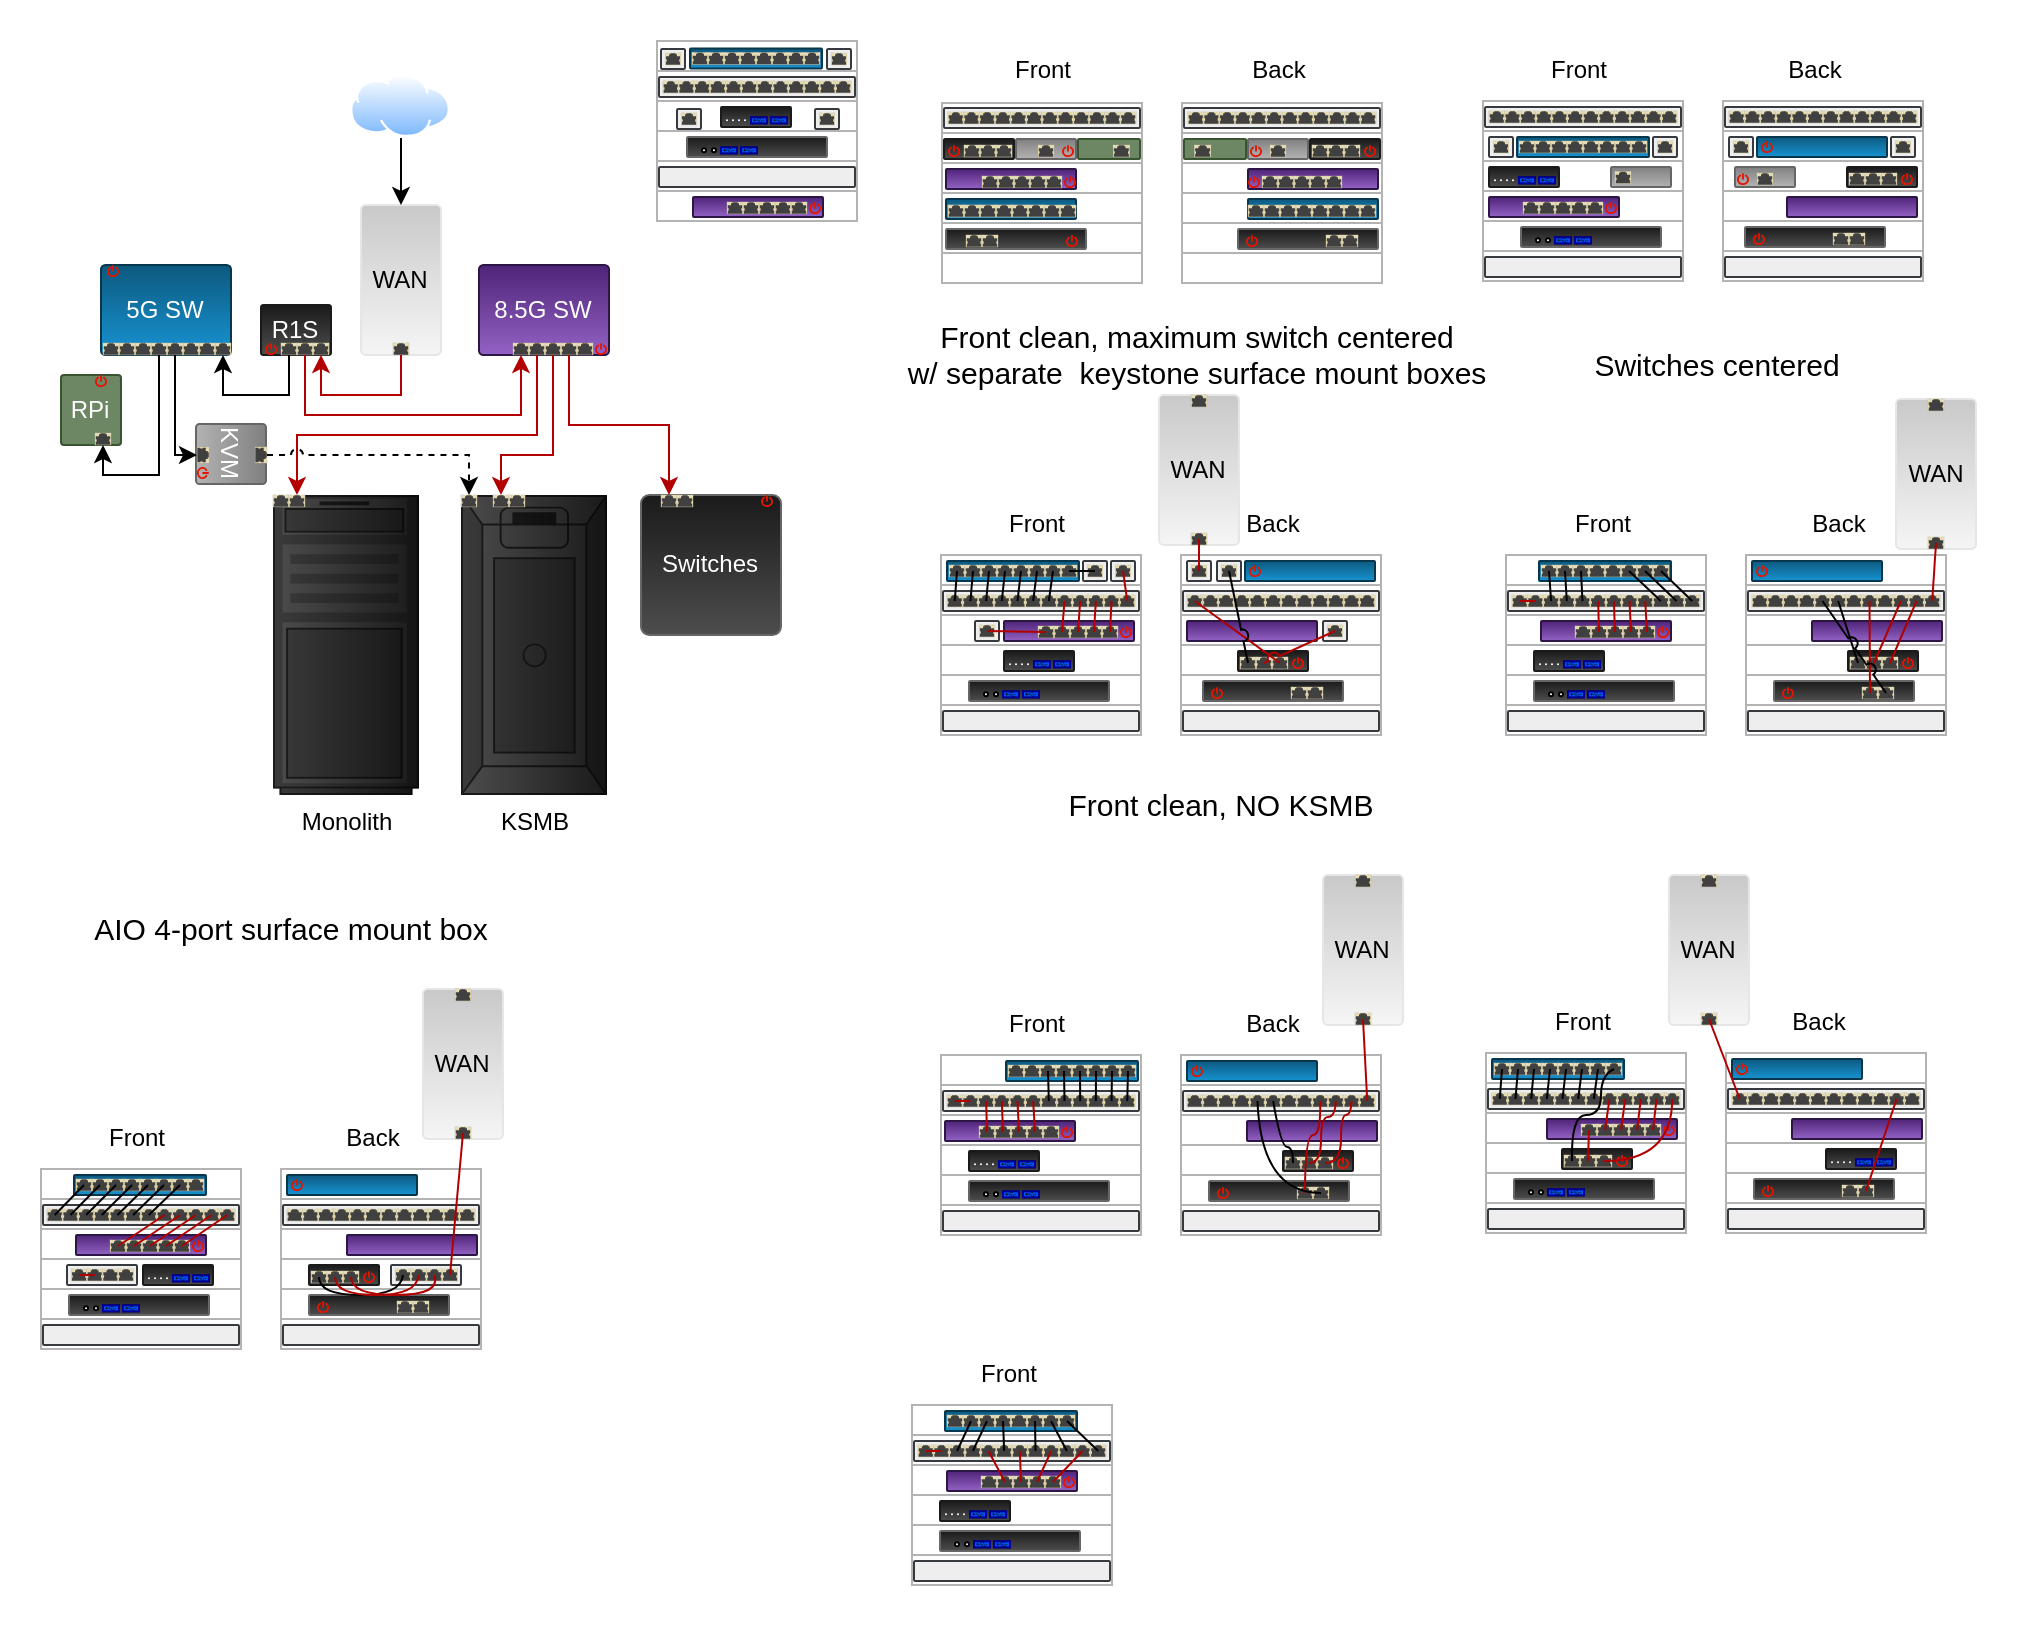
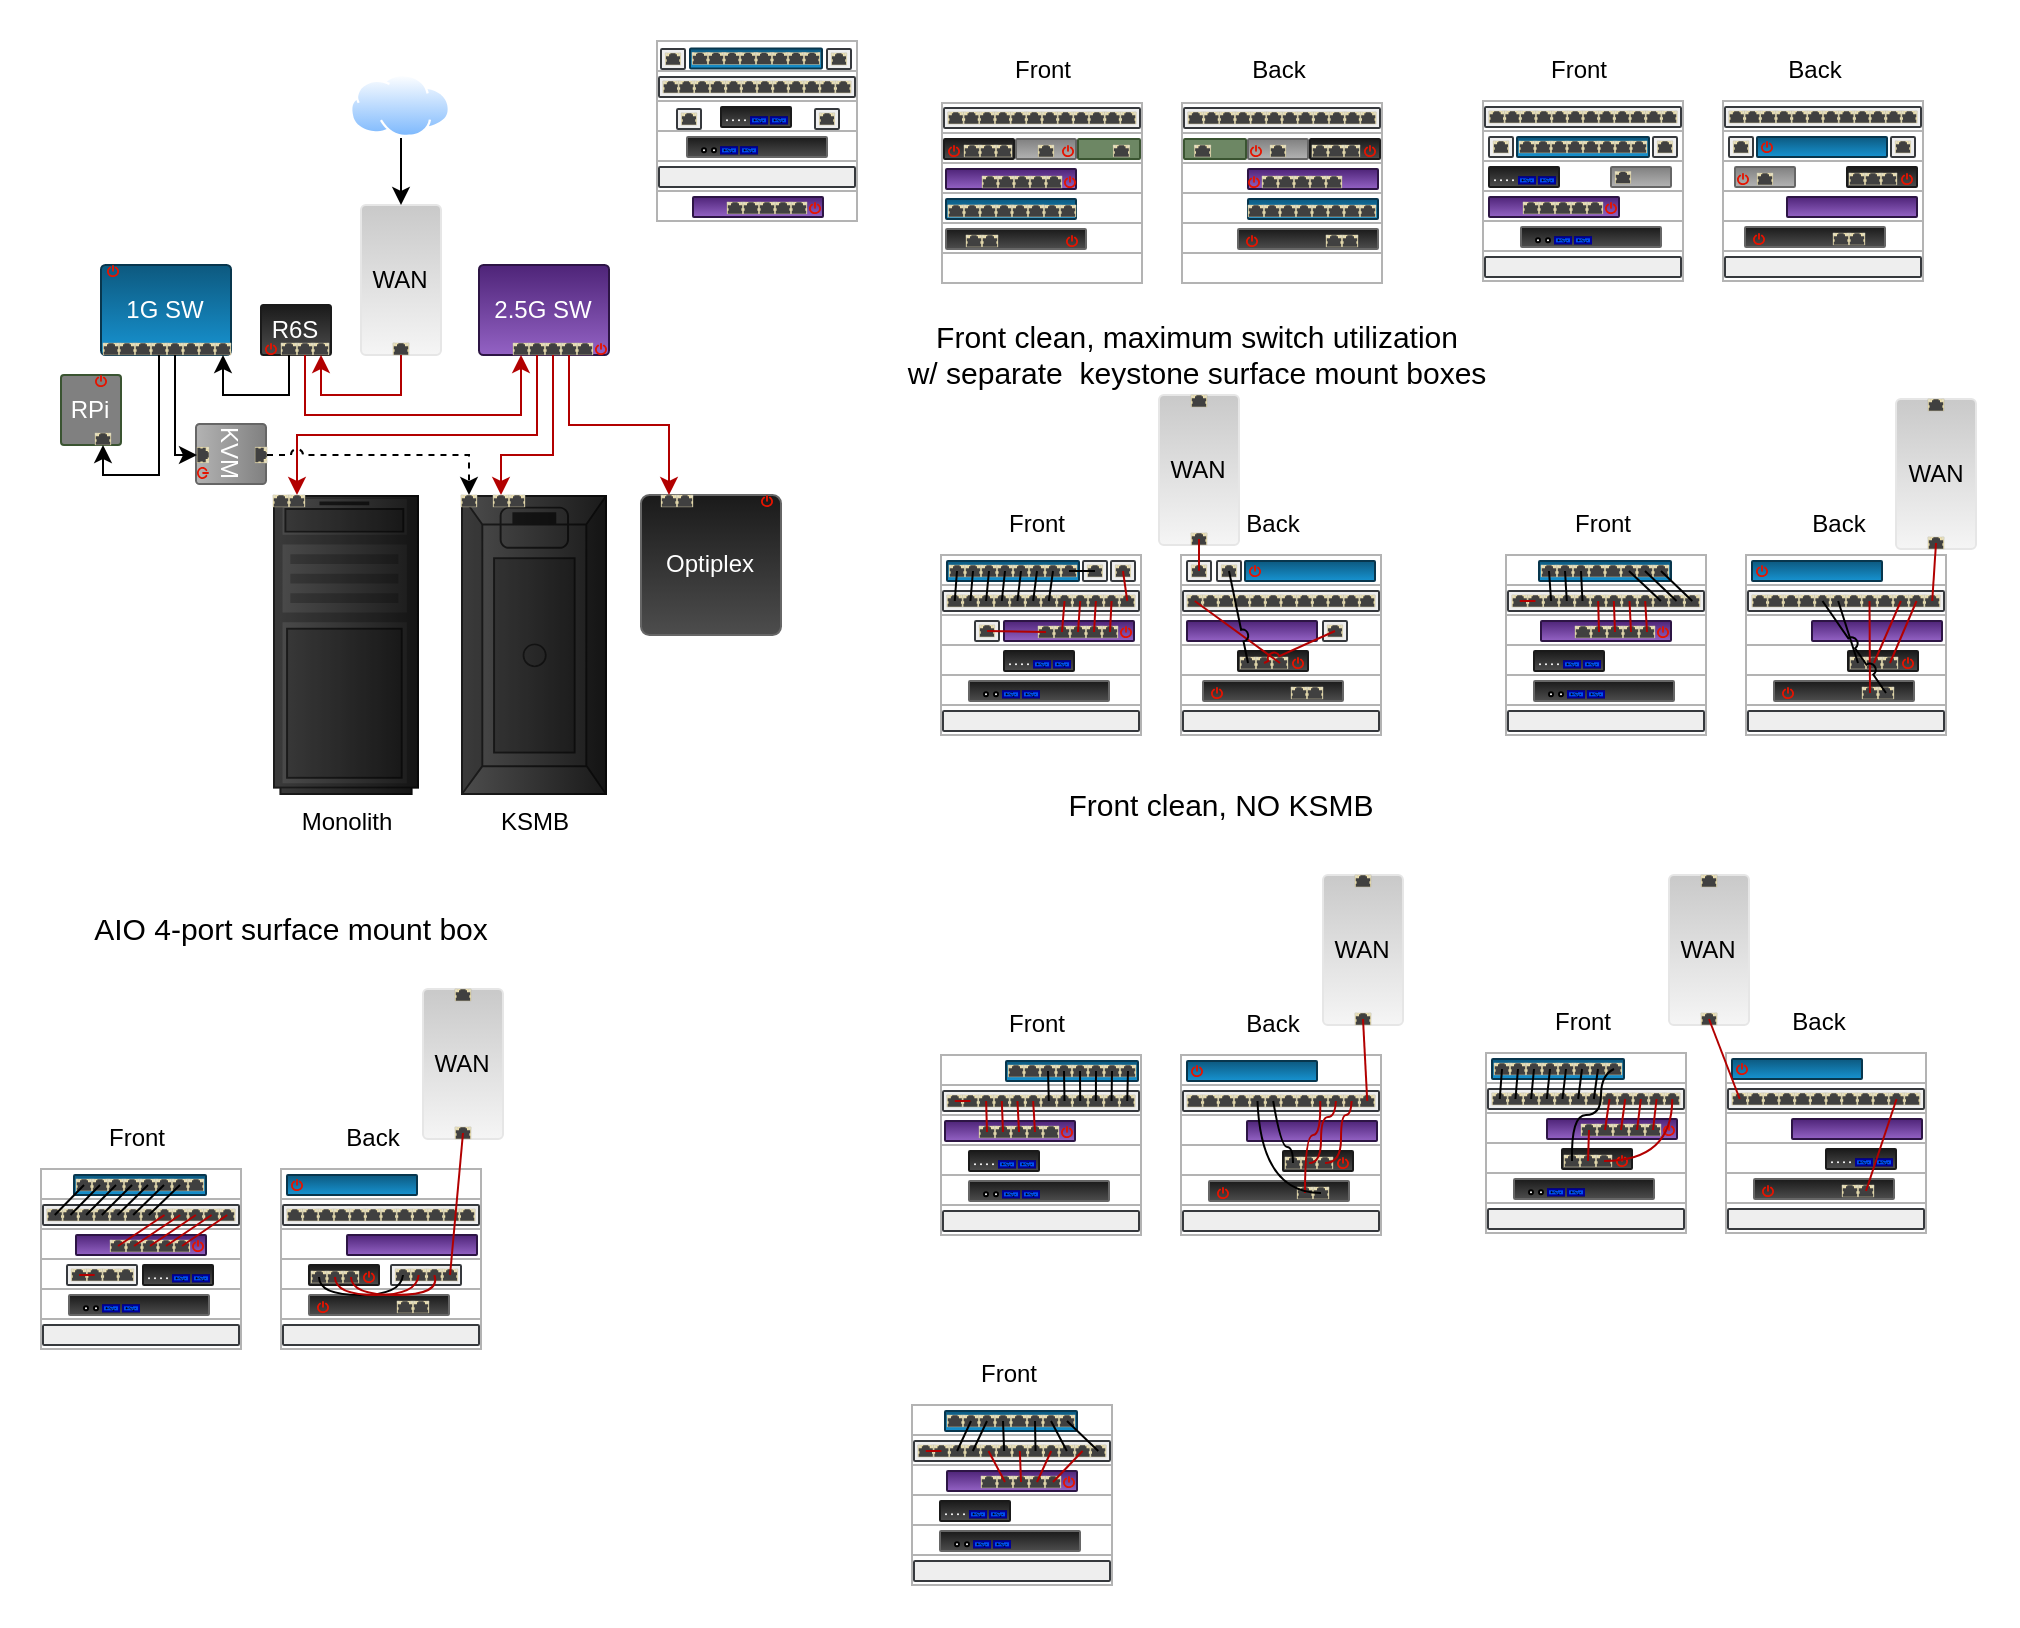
(166, 311) -> (166, 311)
(544, 311) -> (544, 311)
(296, 331) -> (296, 331)
(1198, 355) -> (1198, 355)
(1717, 365) -> none
(91, 410) -> (91, 410)
(711, 565) -> (711, 565)
